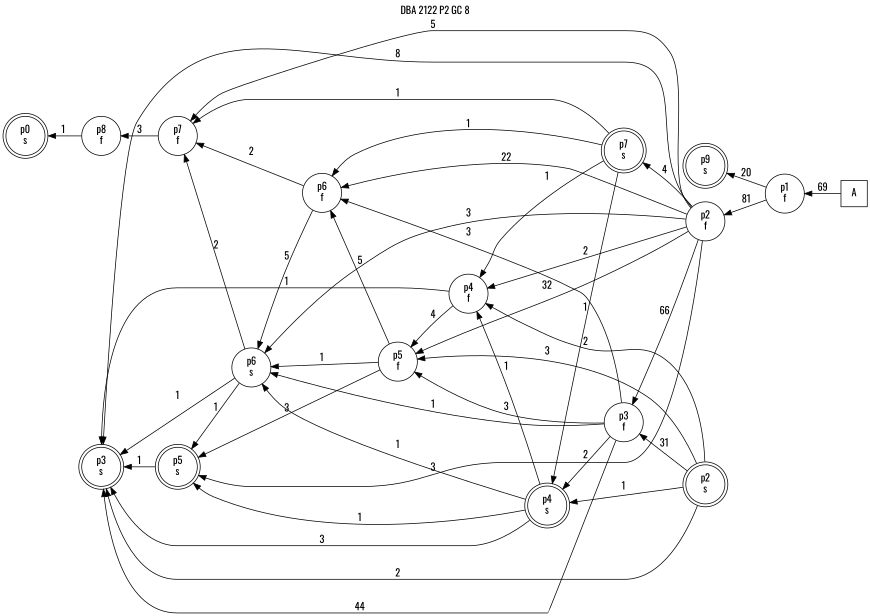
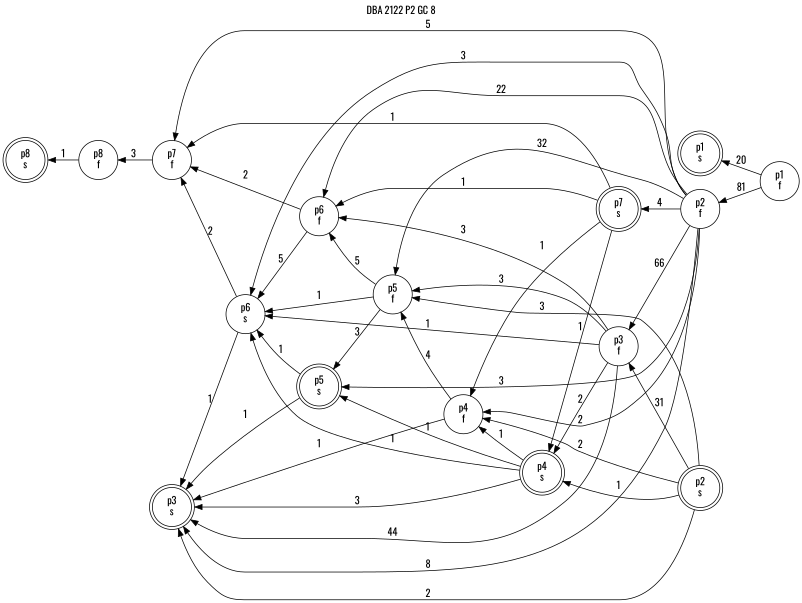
(25, 136) -> (25, 160)
(705, 166) -> (700, 153)
(854, 194) -> none
(218, 413) -> (279, 357)
